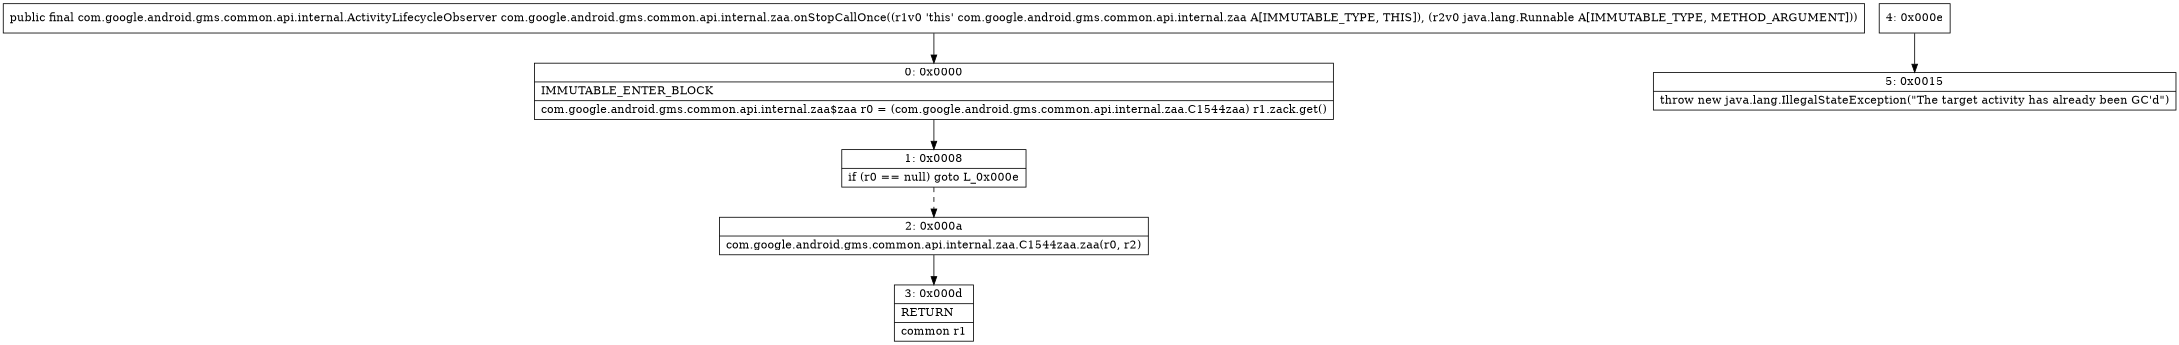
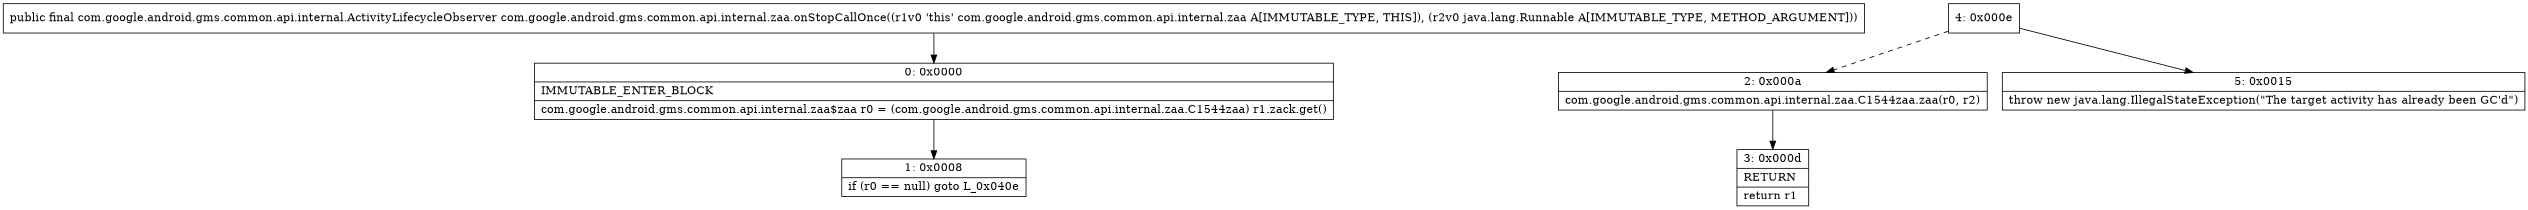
(934, 177) -> (934, 187)
(934, 198) -> (1891, 51)
(934, 331) -> (1771, 196)
